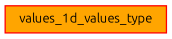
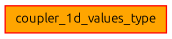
(86, 19) -> (86, 19)
